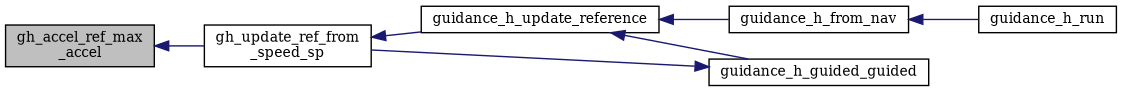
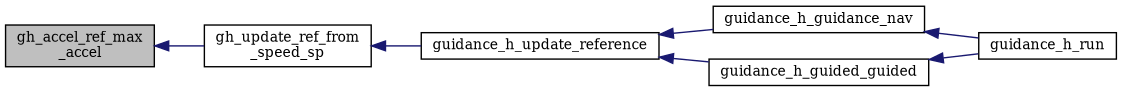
(819, 19) -> (819, 19)
(533, 58) -> (961, 56)
